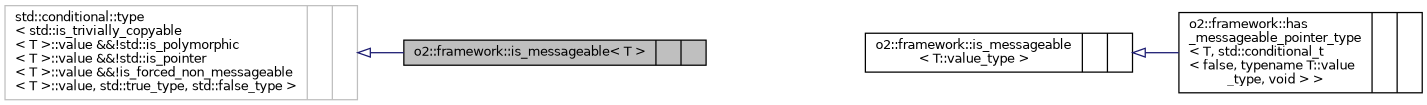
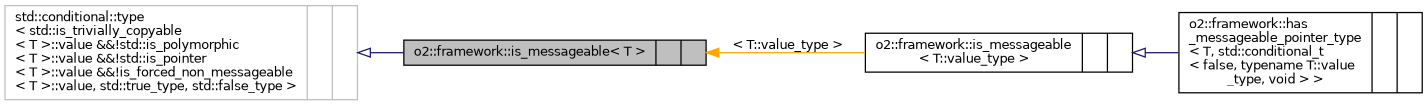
none -> (792, 53)
